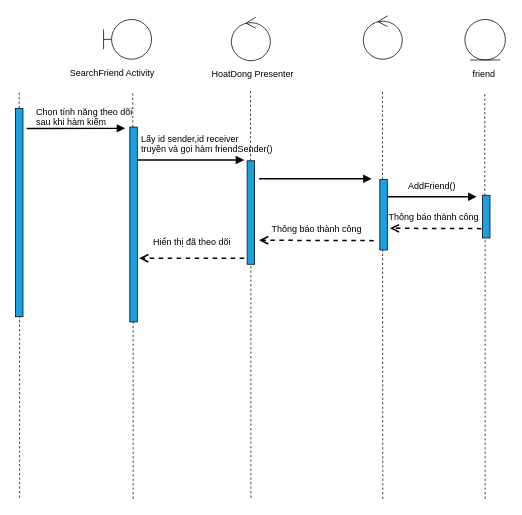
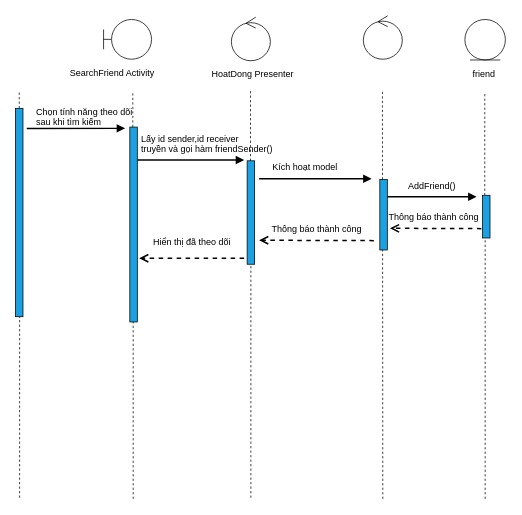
(88, 118) -> (88, 118)
none -> (309, 168)
